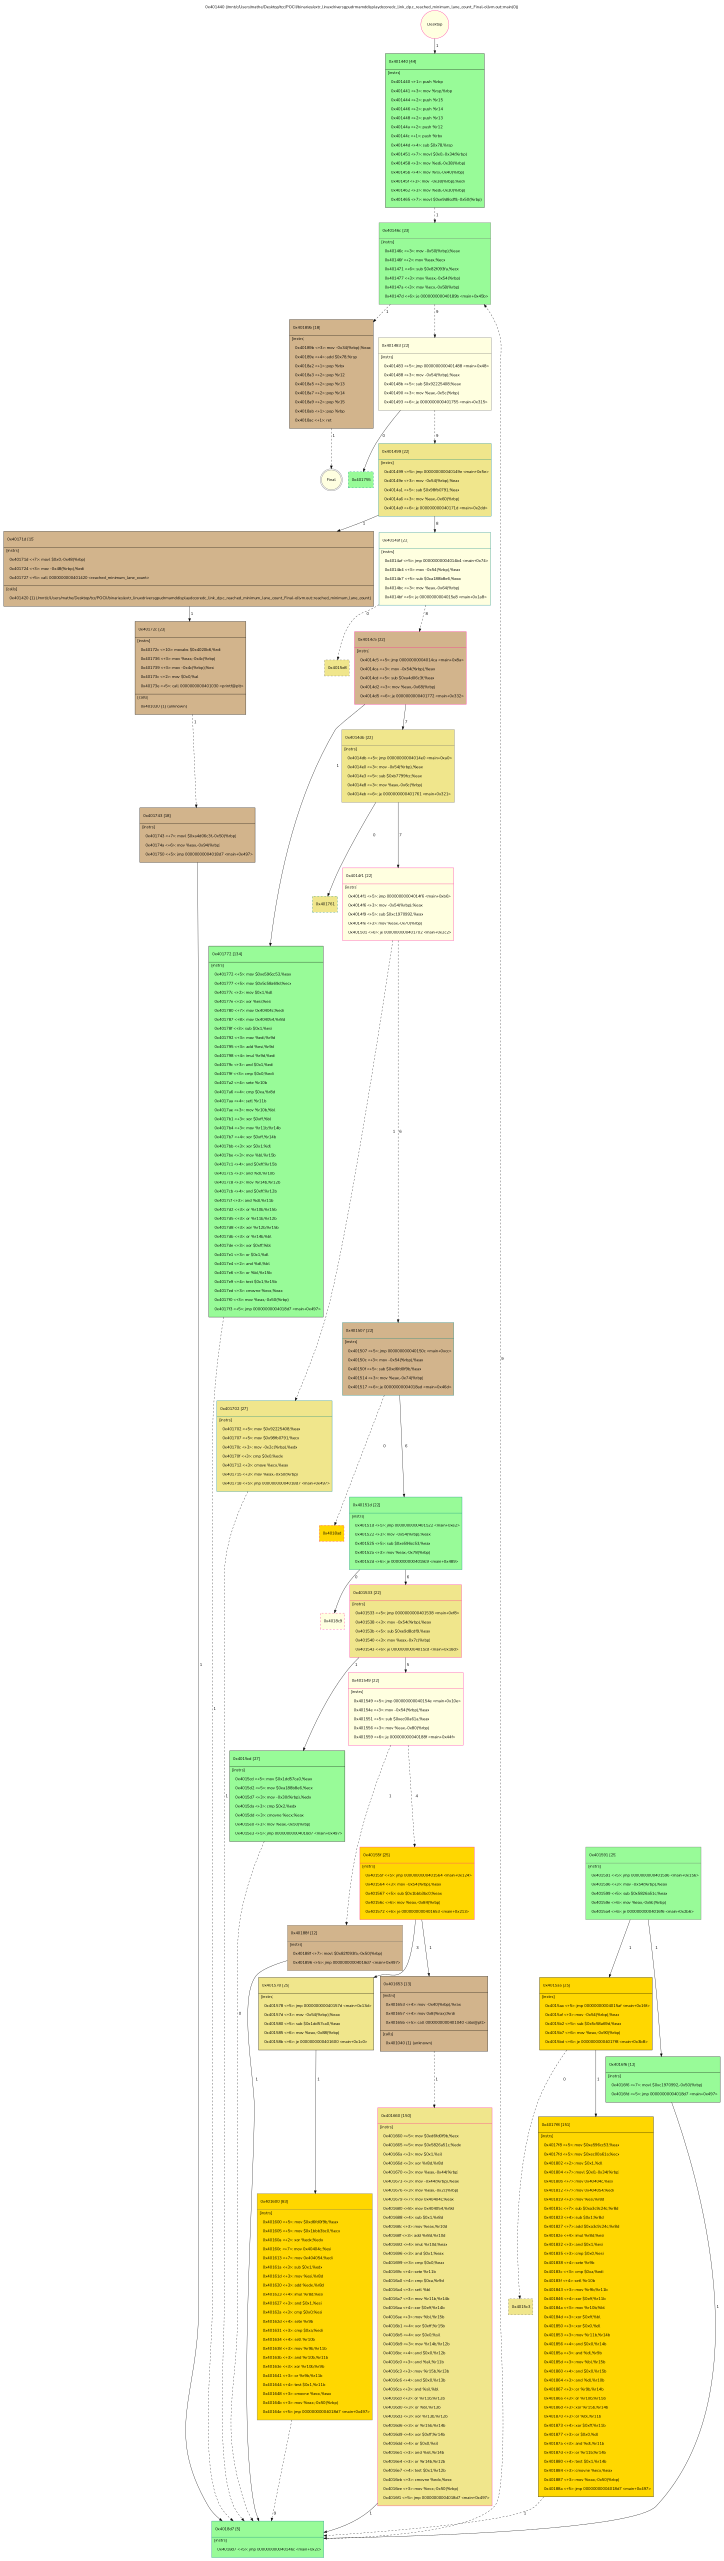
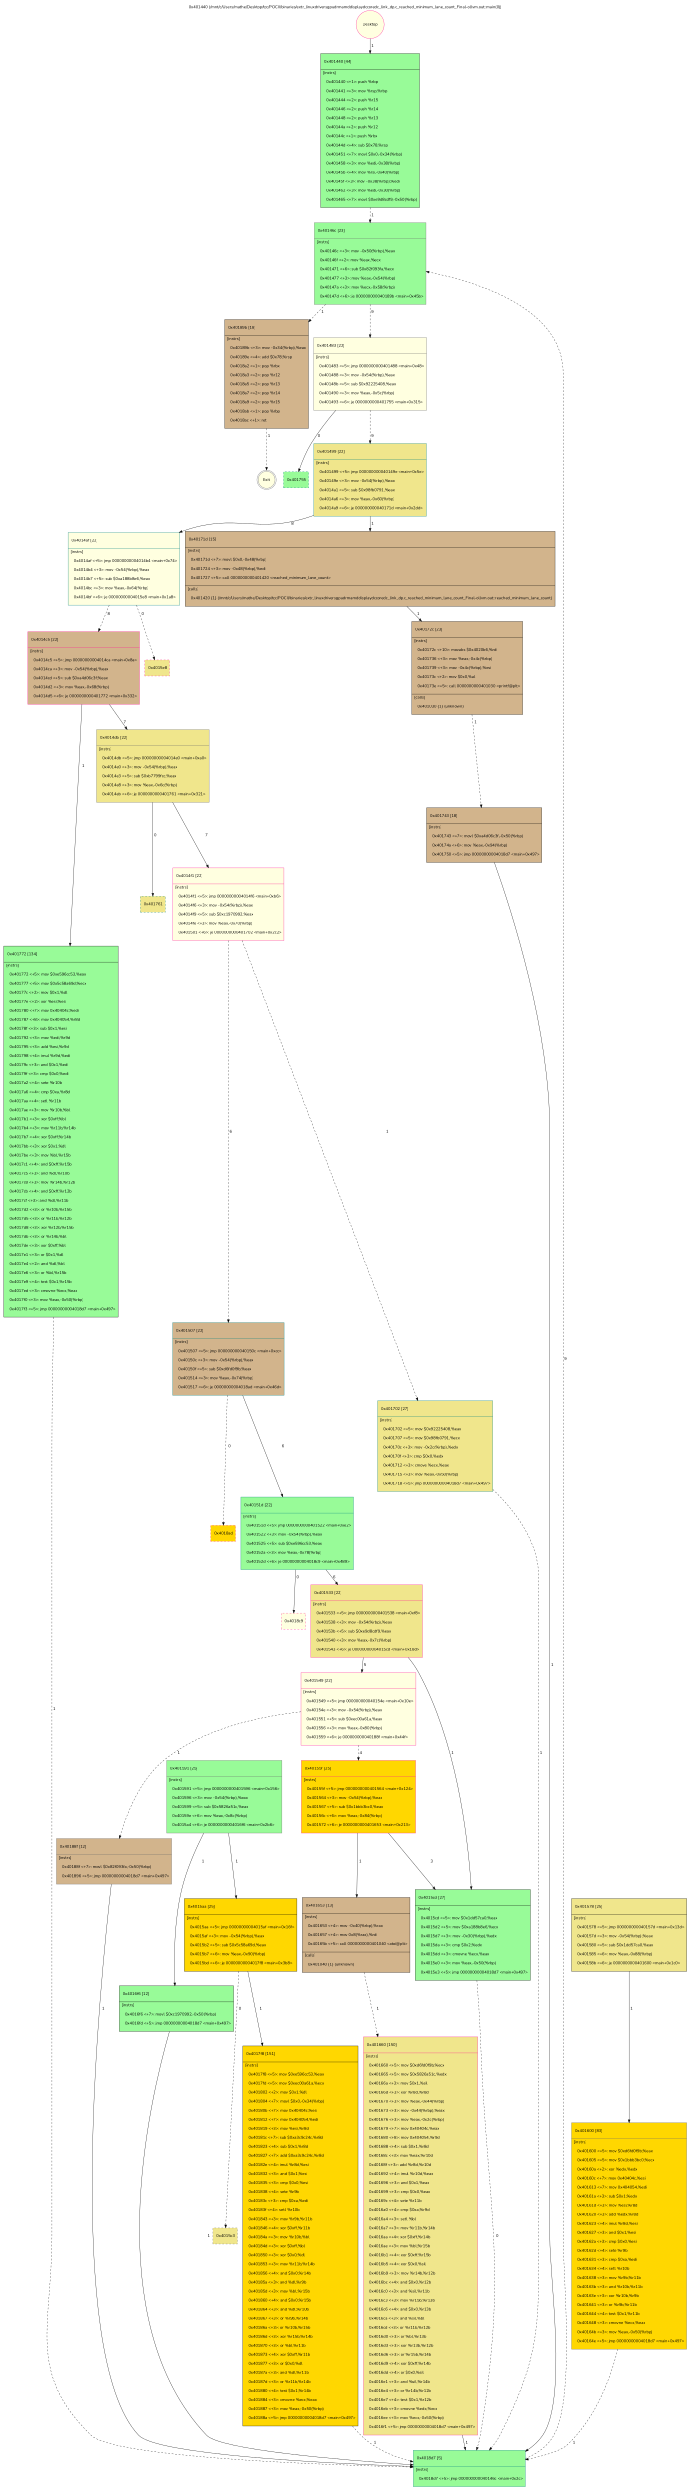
(331, 480) -> (267, 480)
(337, 668) -> (157, 668)
(409, 1960) -> (411, 1860)
(275, 2513) -> (574, 2443)
